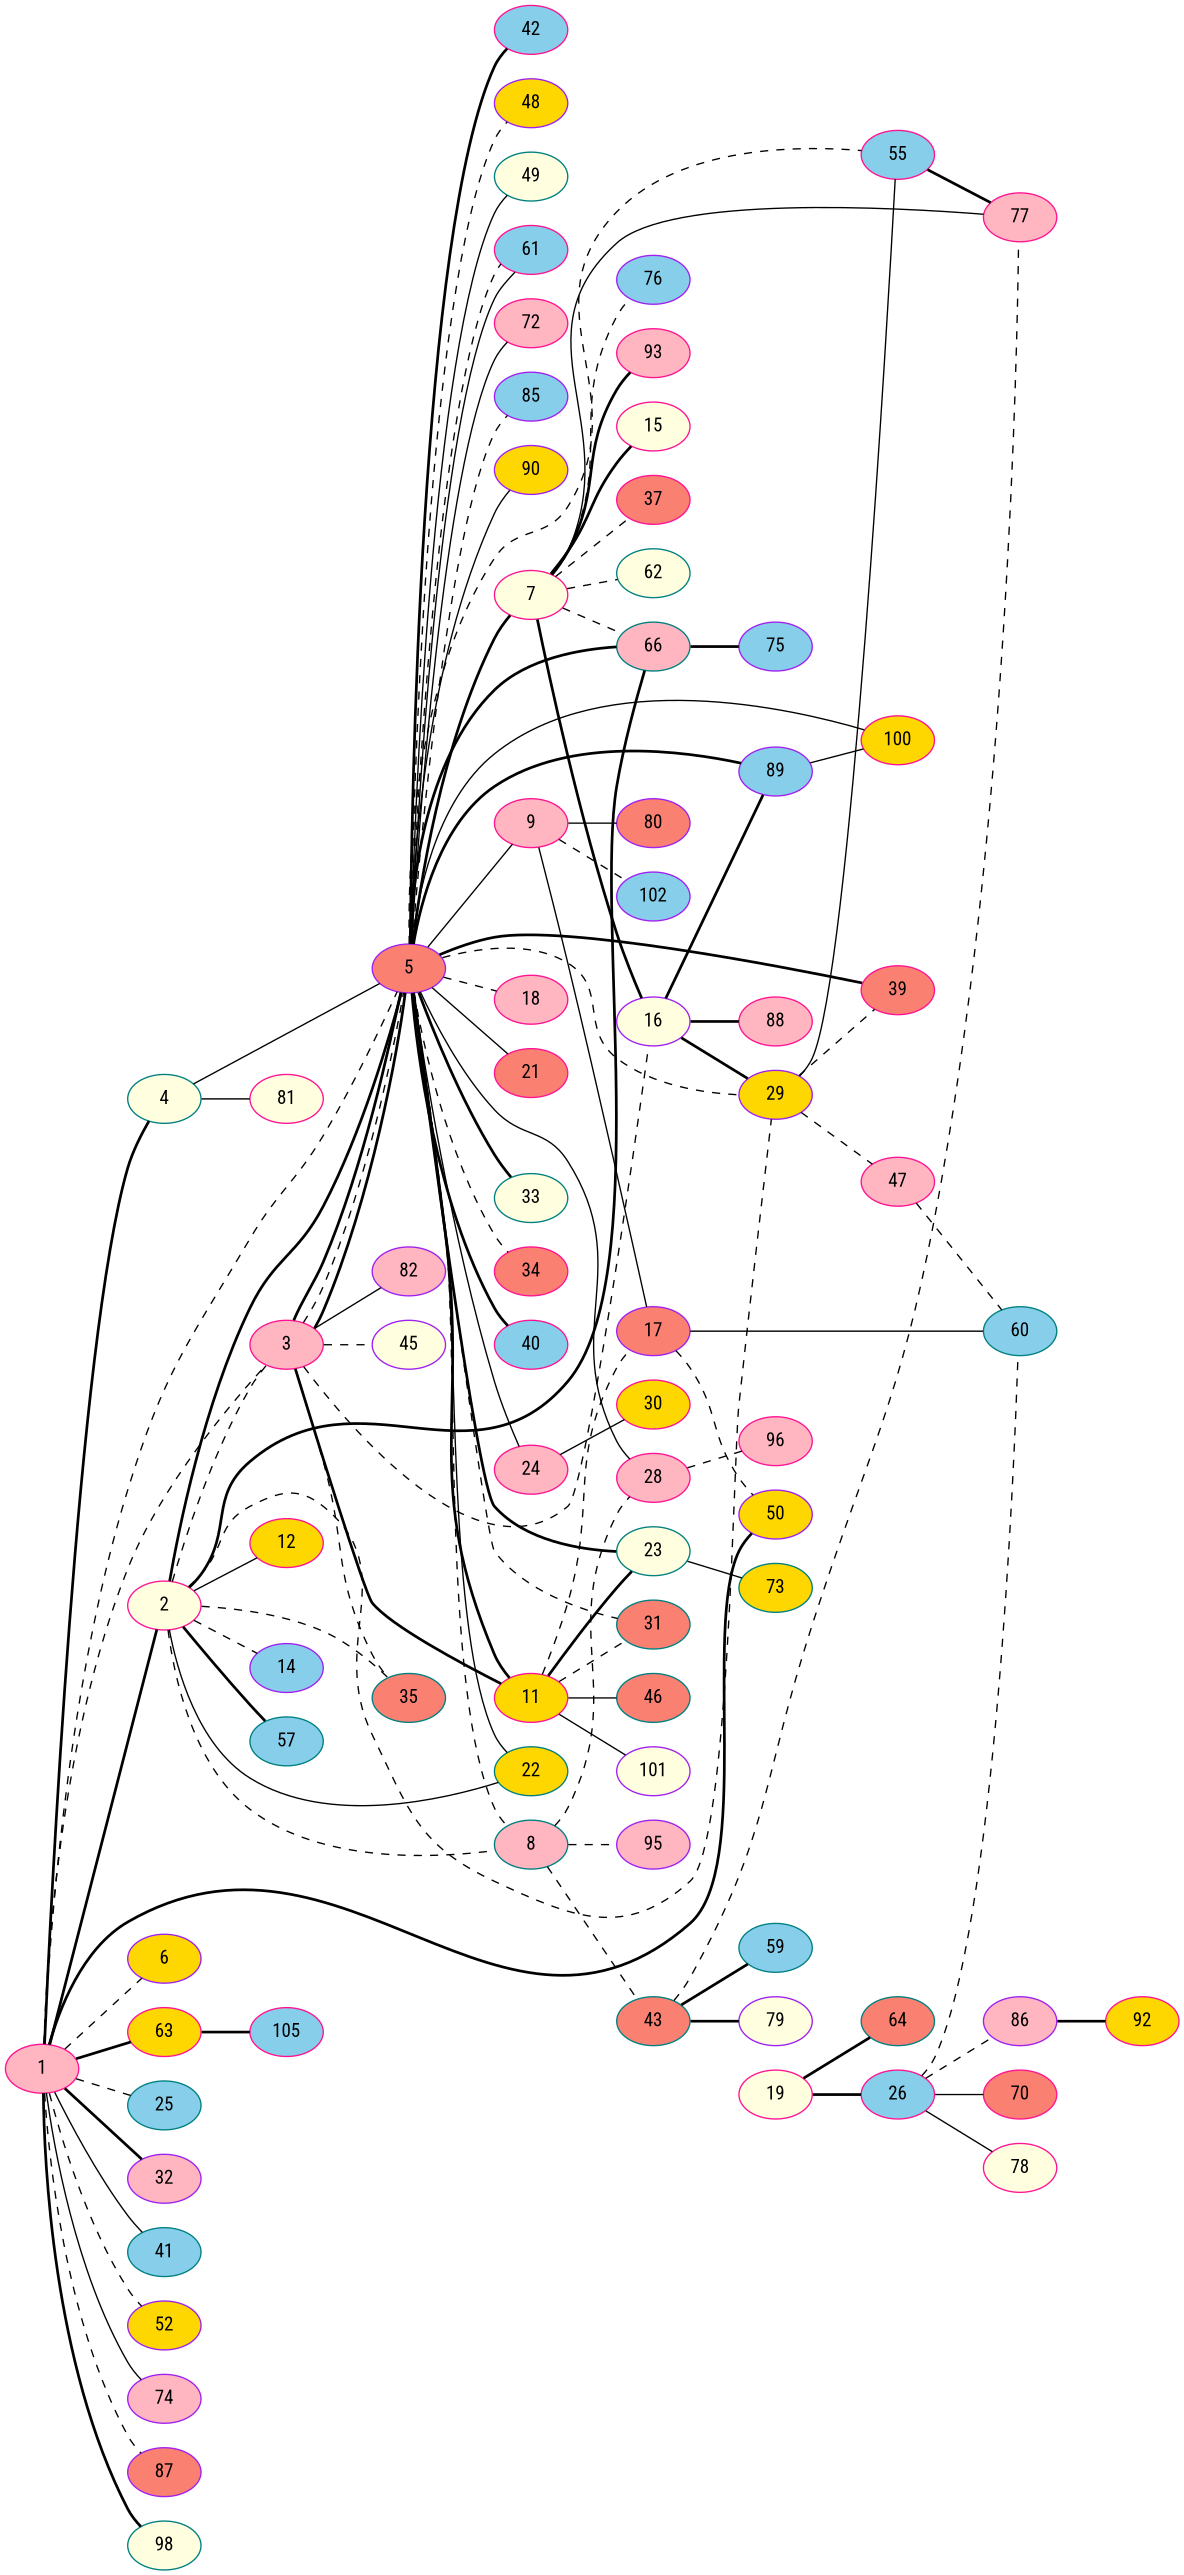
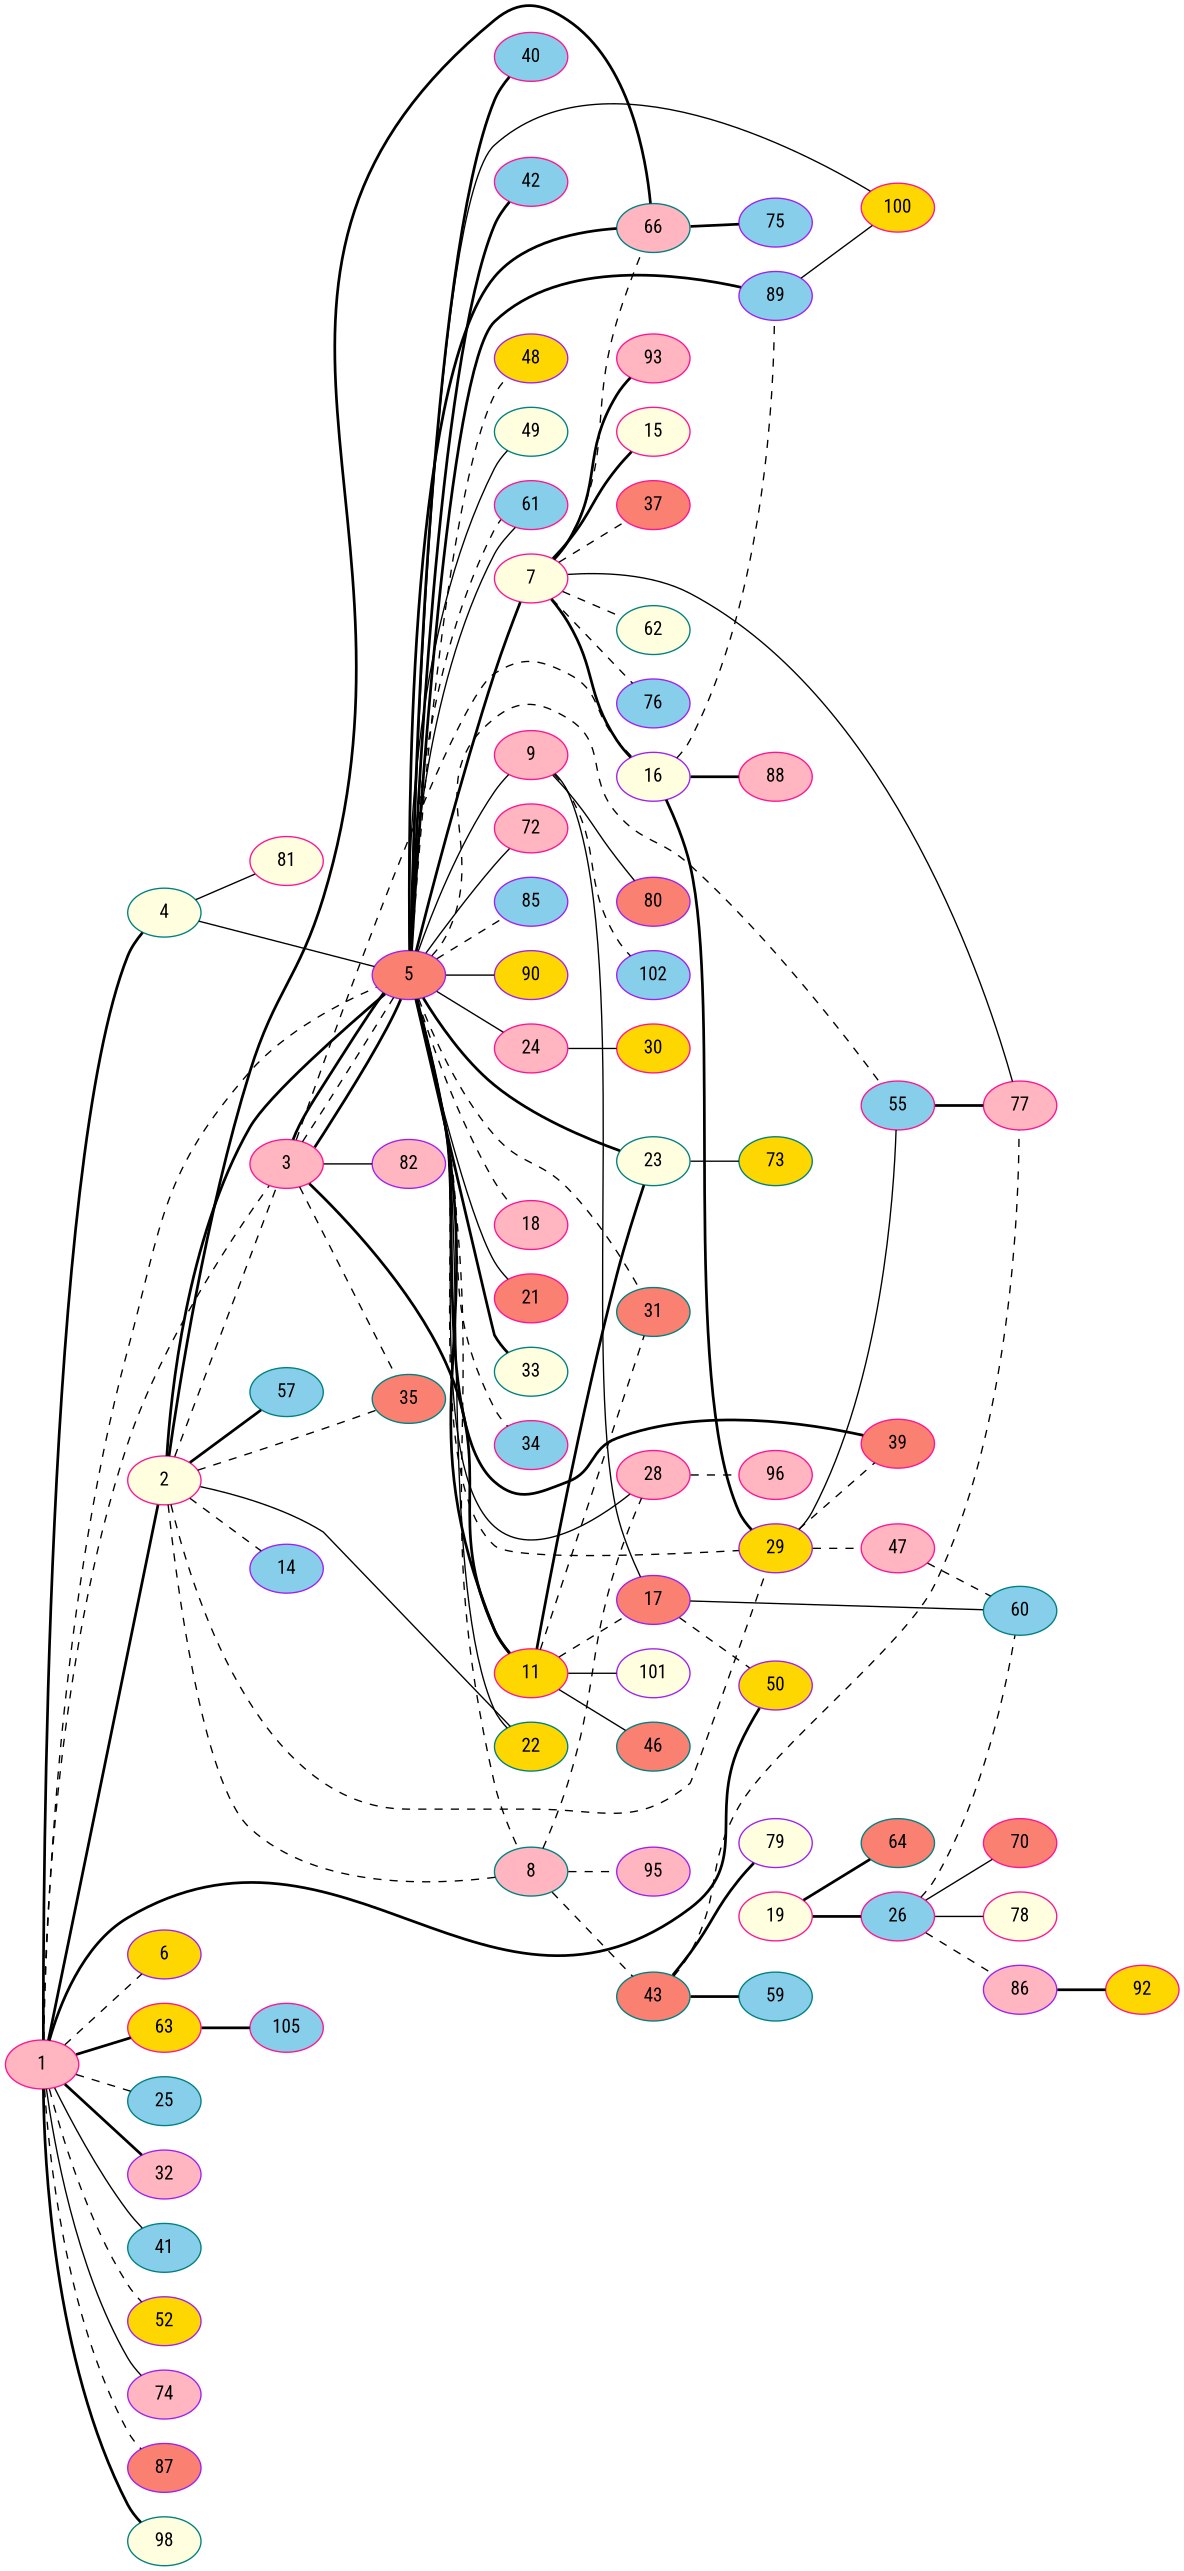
(714, 897) -> (752, 546)
(531, 1271) -> (531, 1445)
(409, 1345) -> none
(287, 1543) -> none
